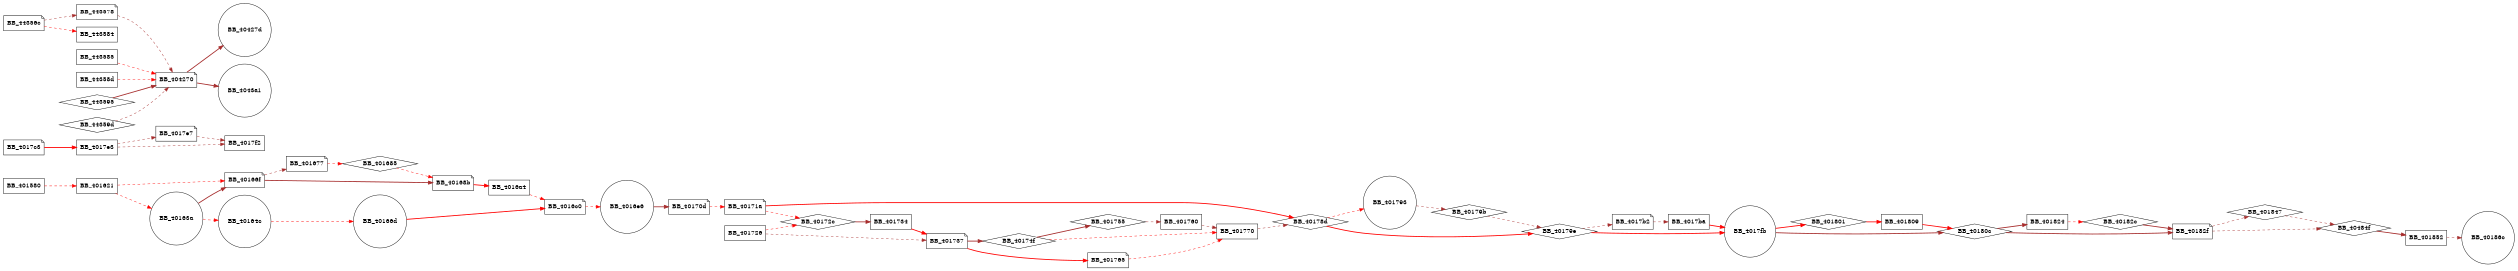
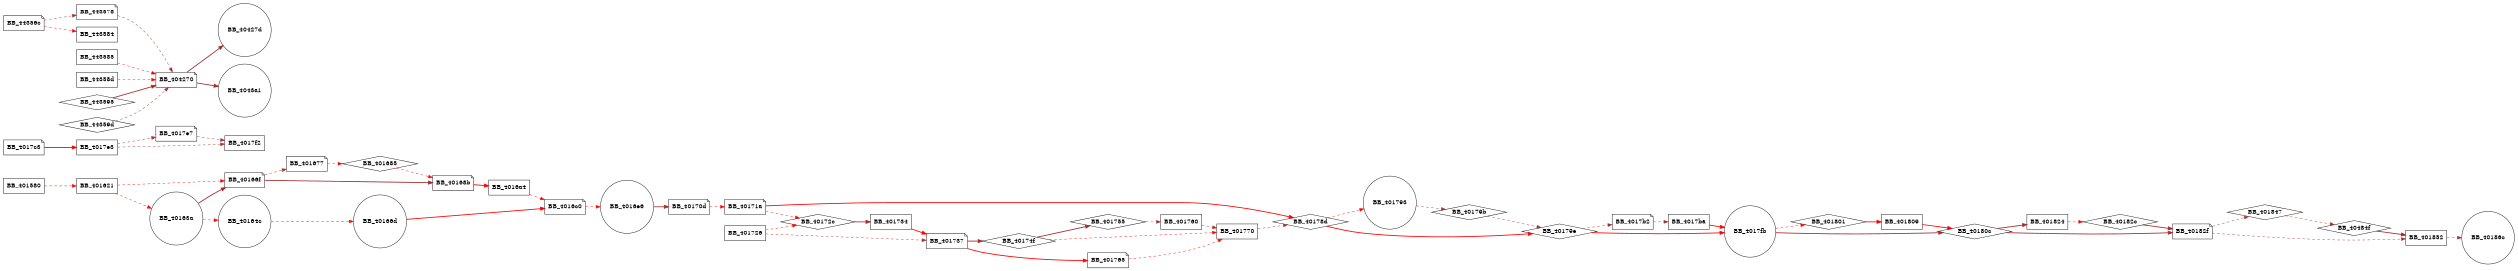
(1788, 227) -> (1788, 227)
(2264, 230) -> (2307, 239)
